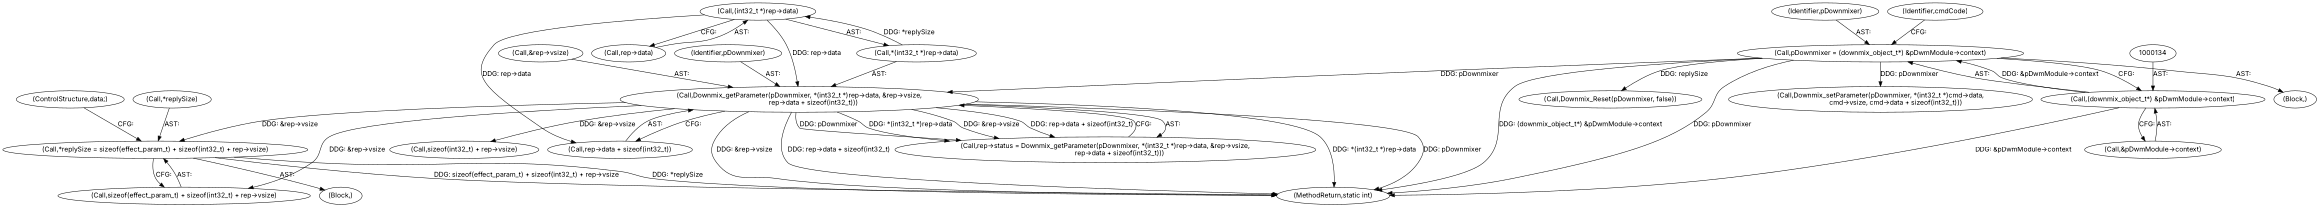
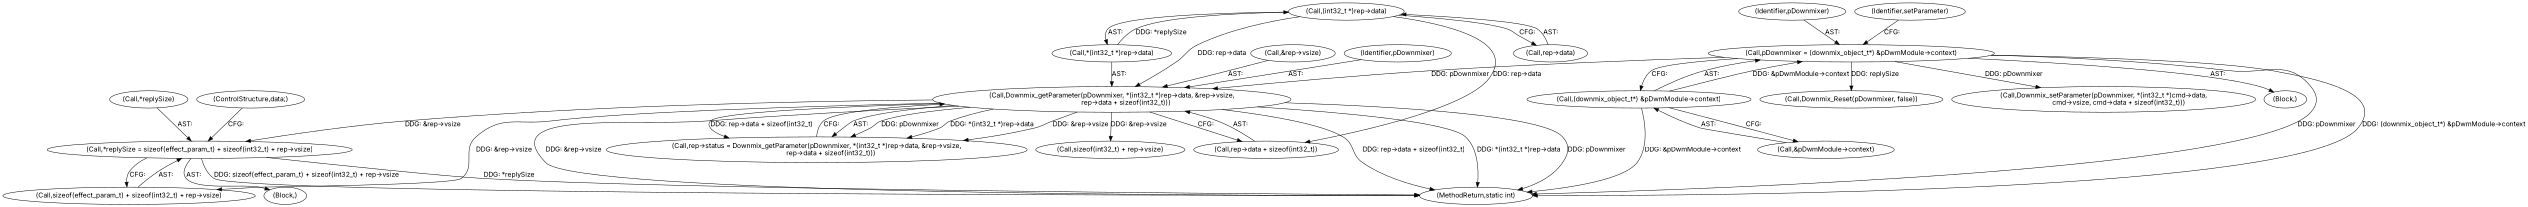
(1935, 12) -> (1910, 12)
(2153, 53) -> none
